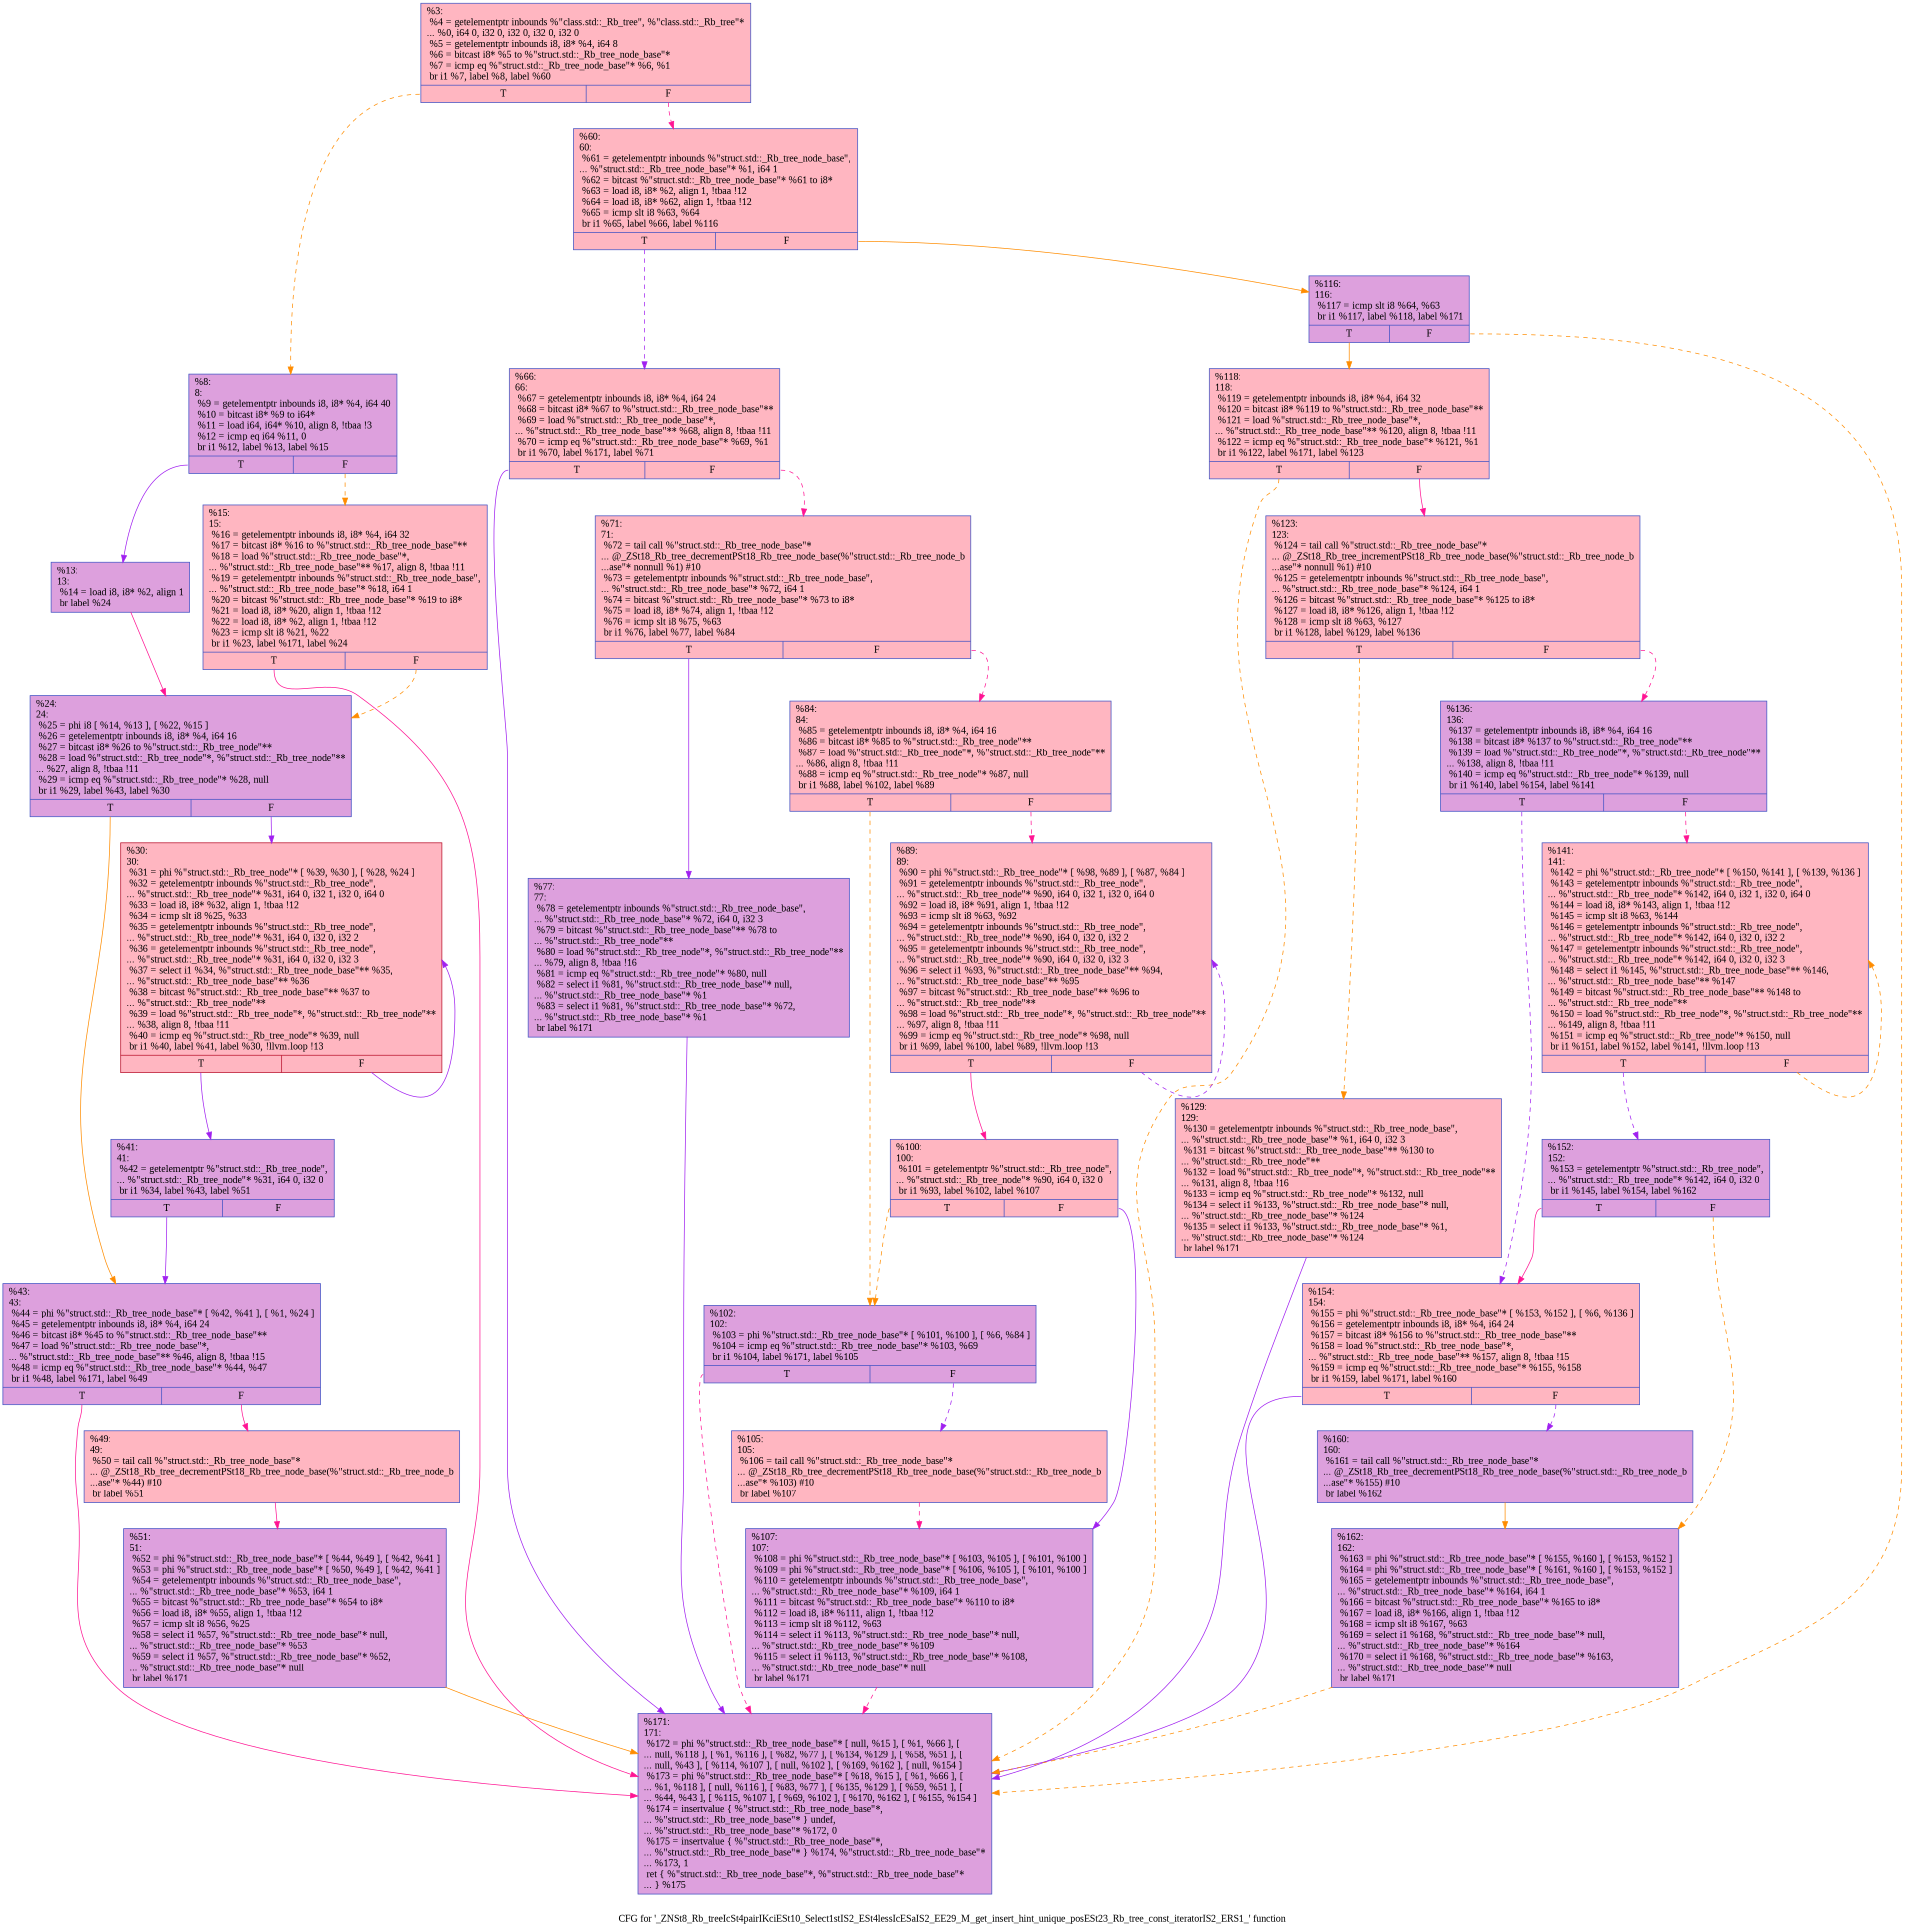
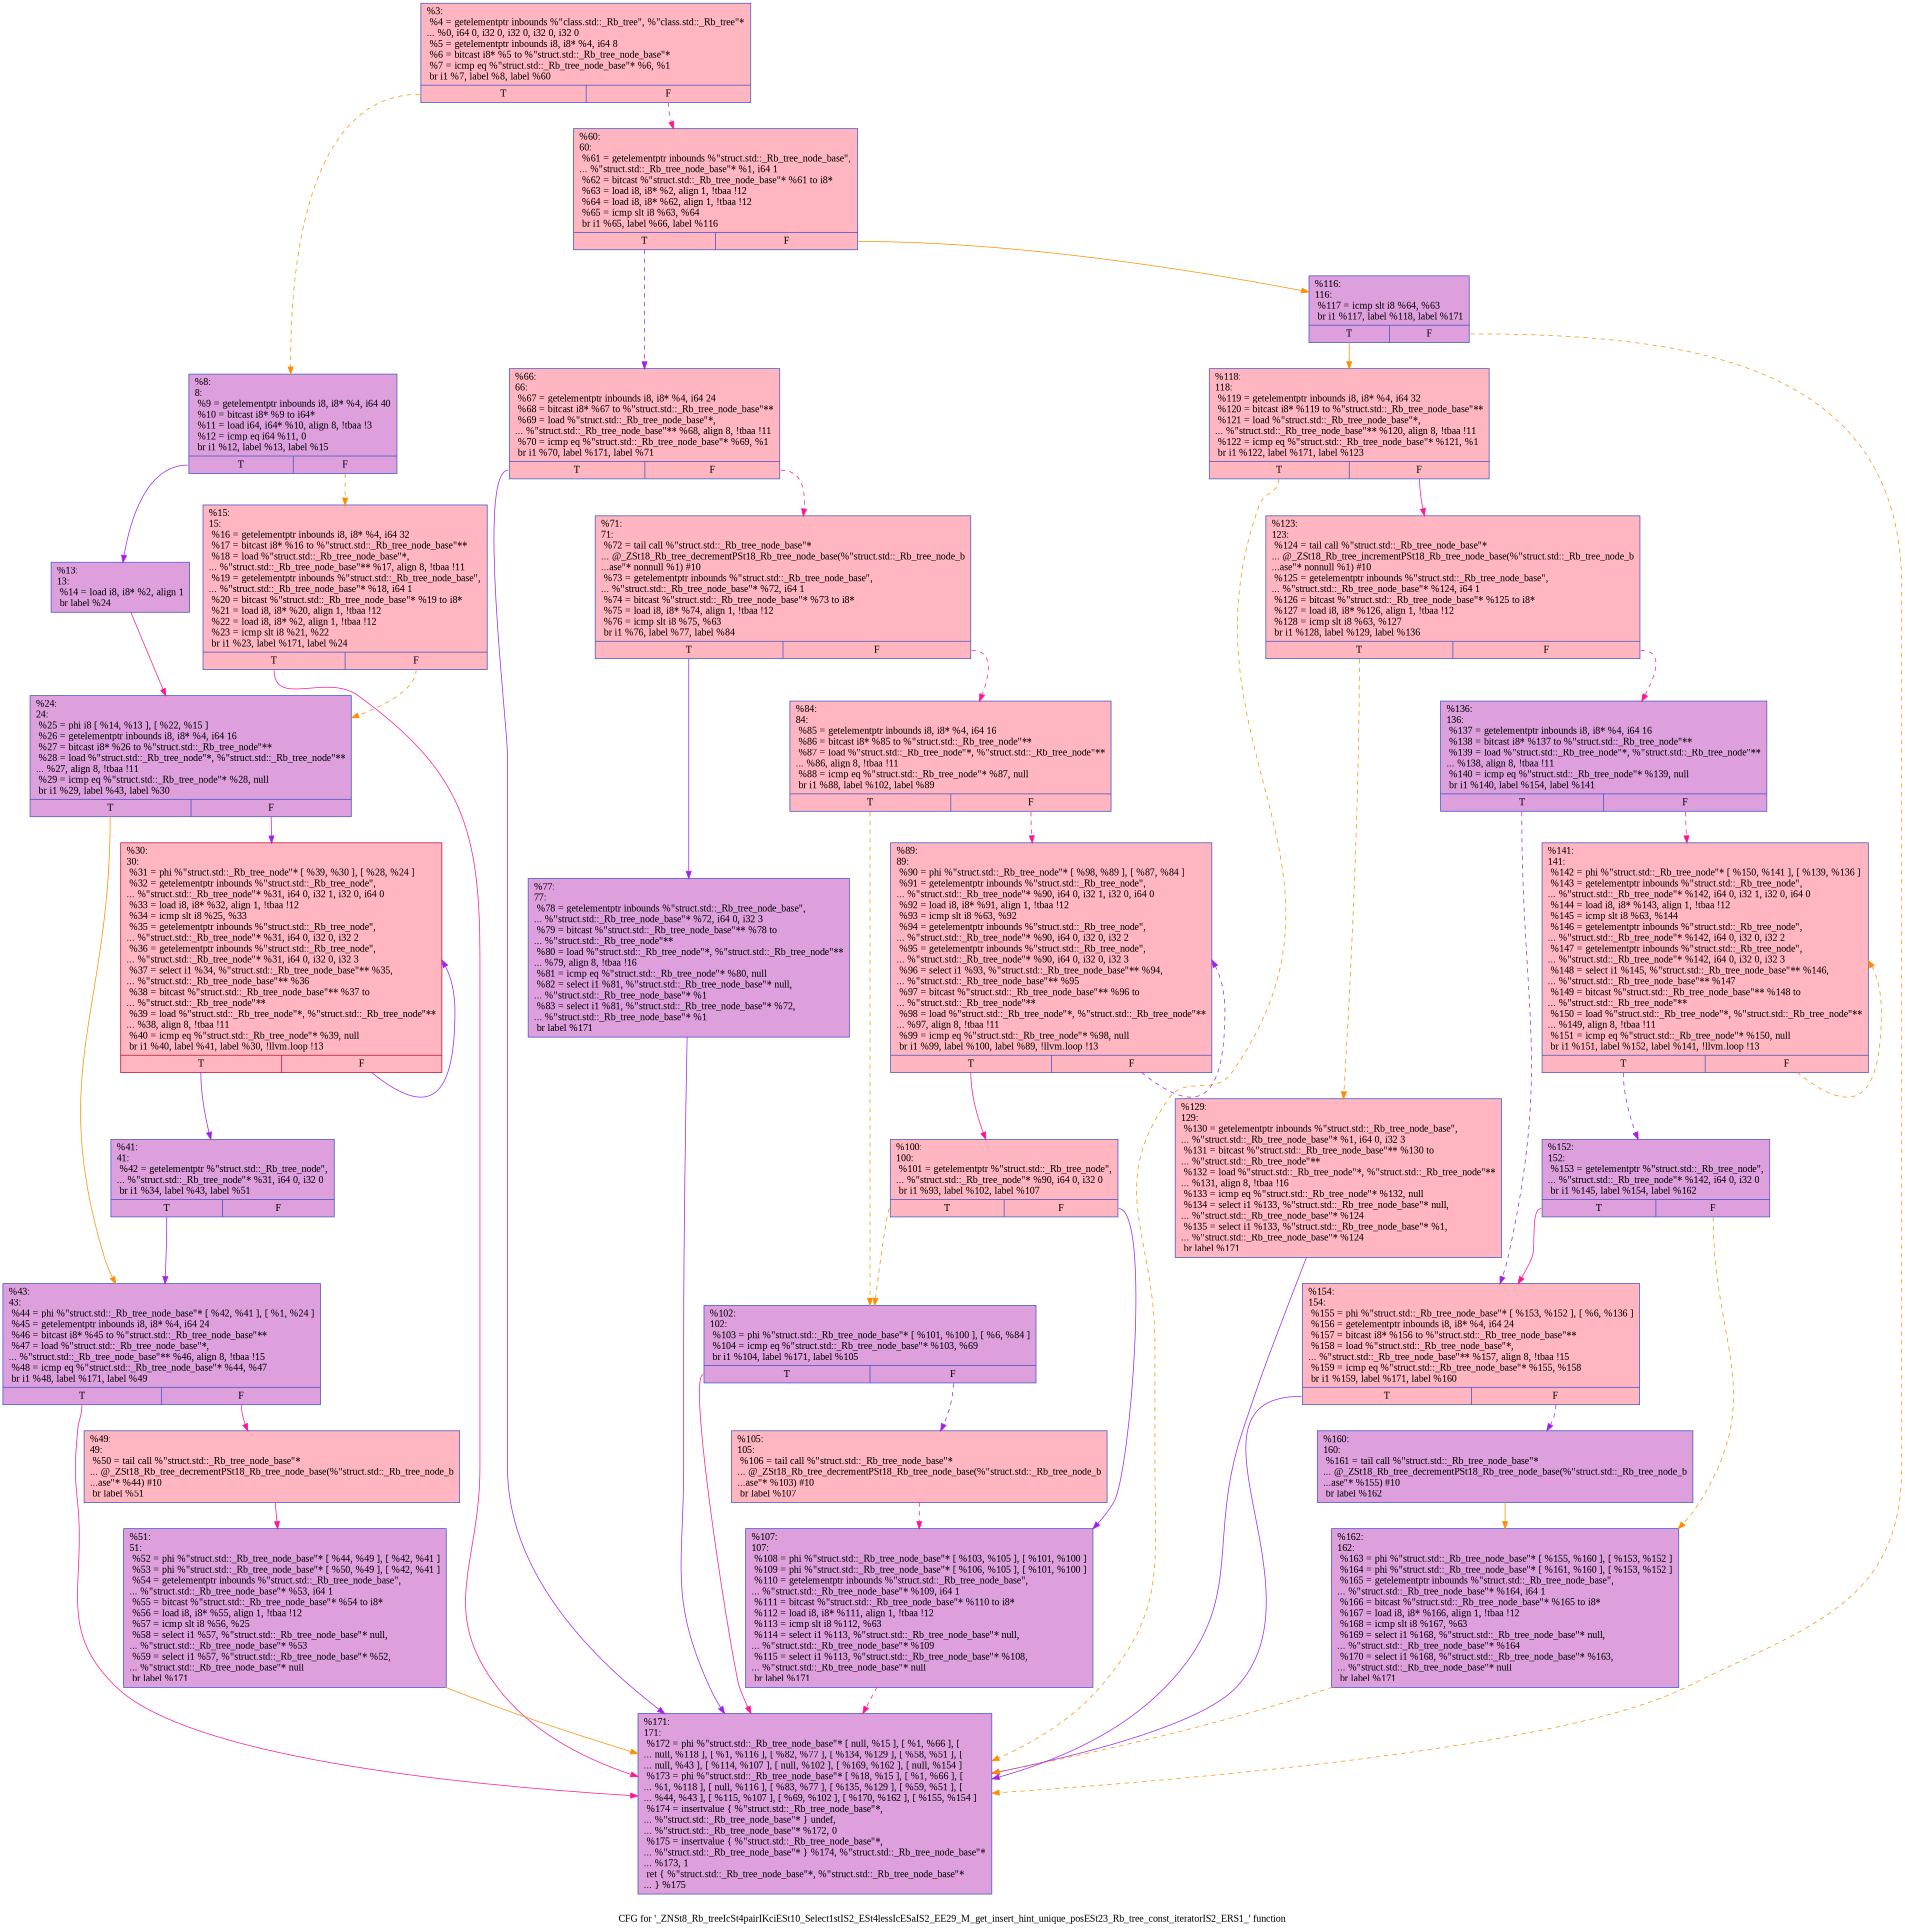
(715, 1542) -> (715, 1542)
